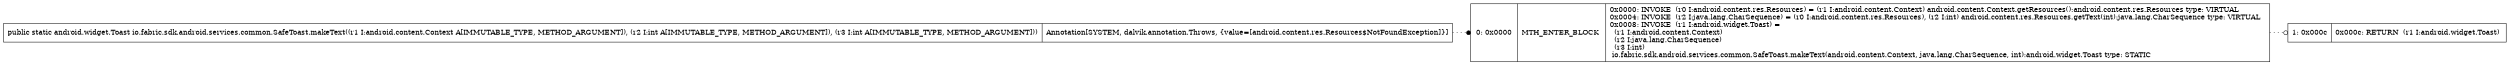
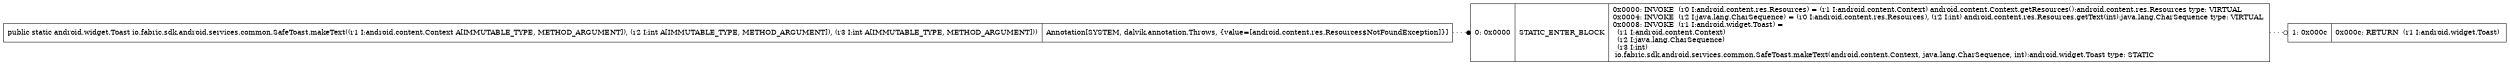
(1560, 33) -> (1562, 33)
